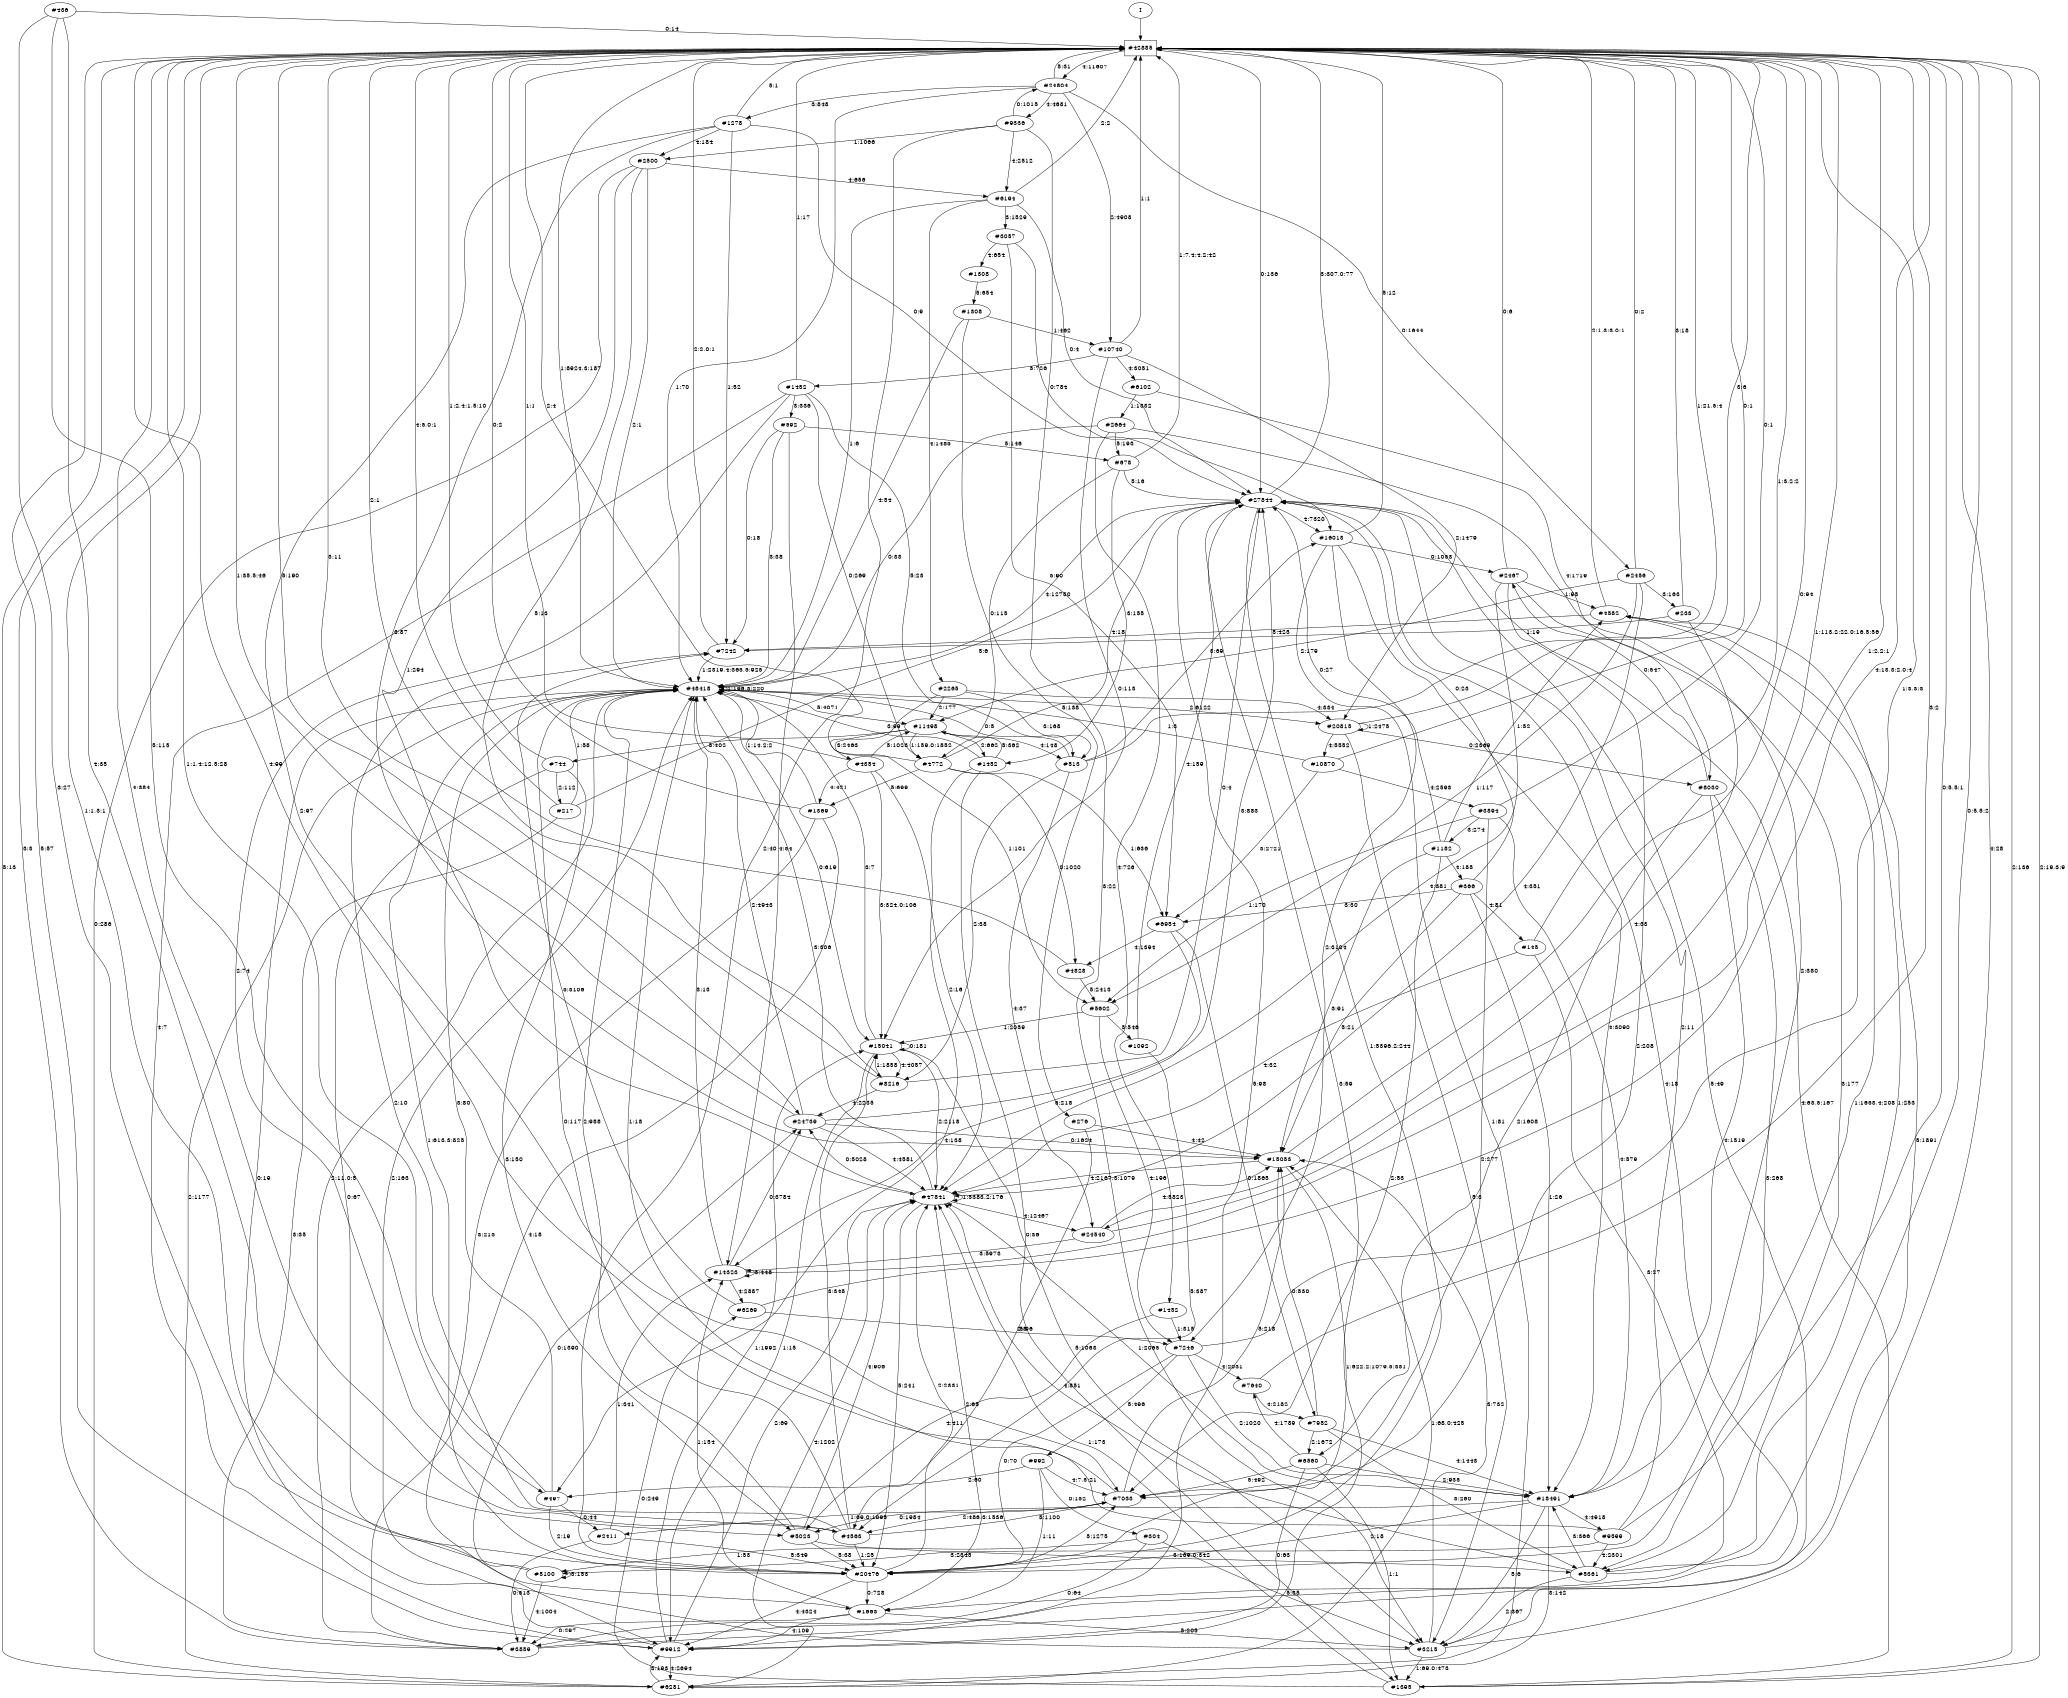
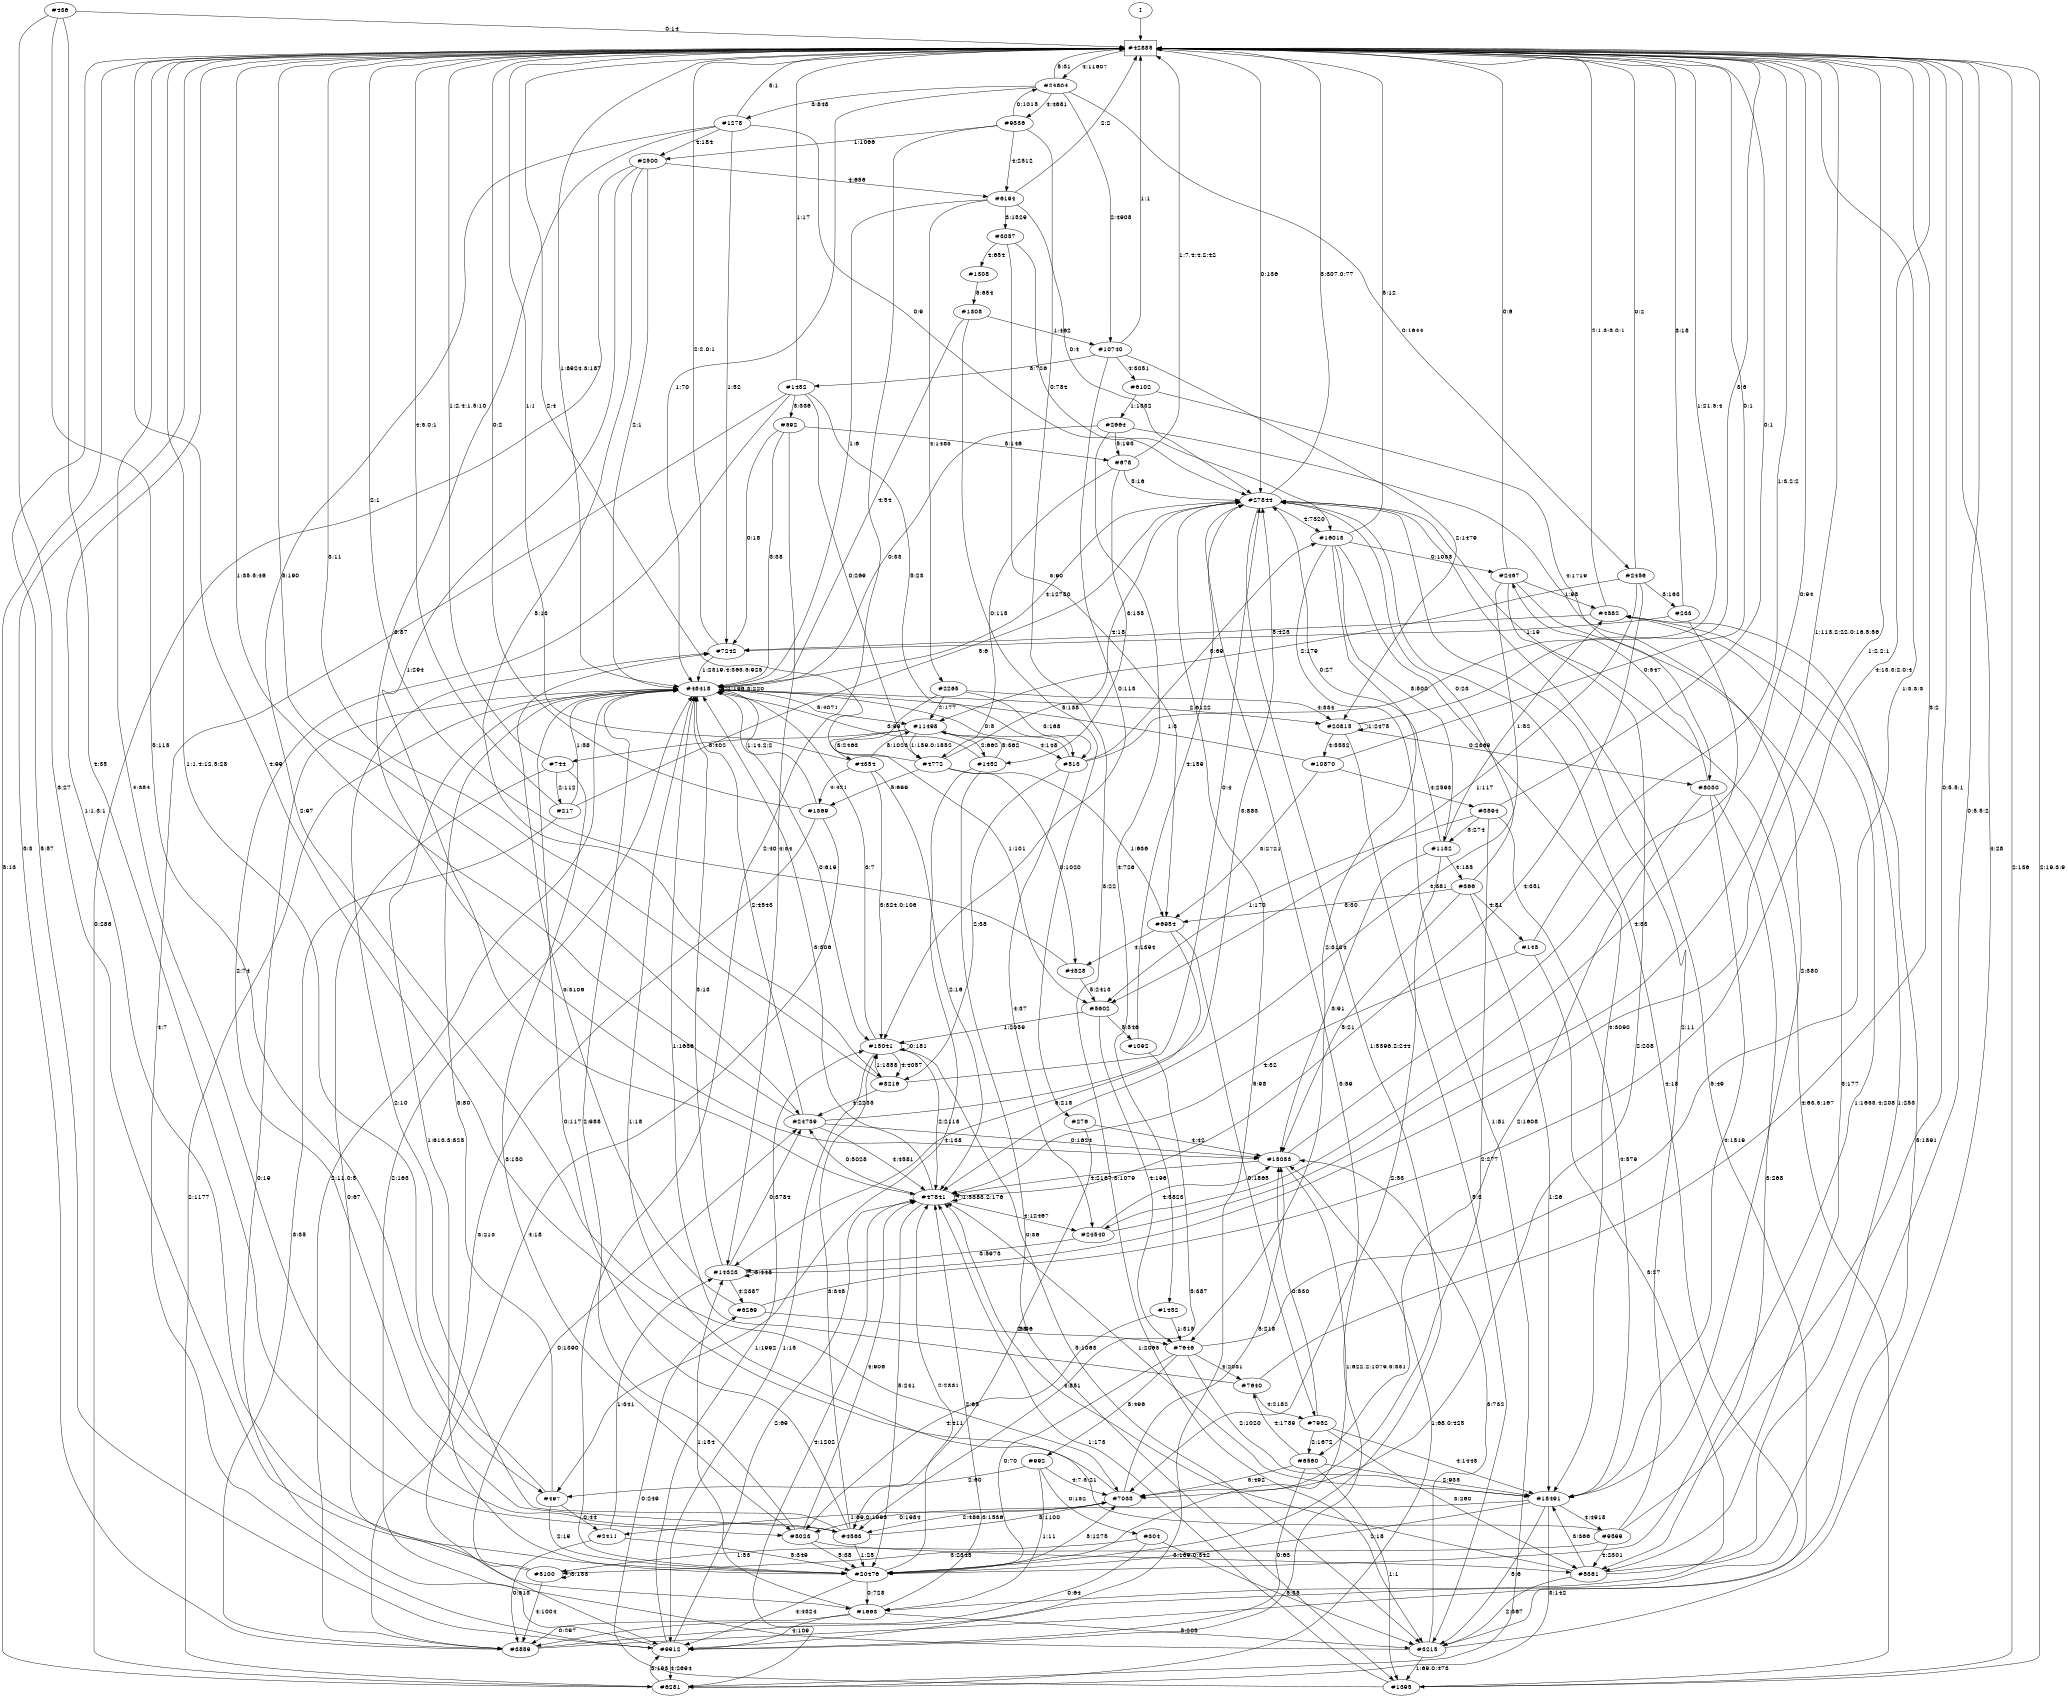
none -> (1401, 690)
(762, 905) -> (762, 905)
none -> (697, 1269)
(1184, 1348) -> (1184, 1348)
